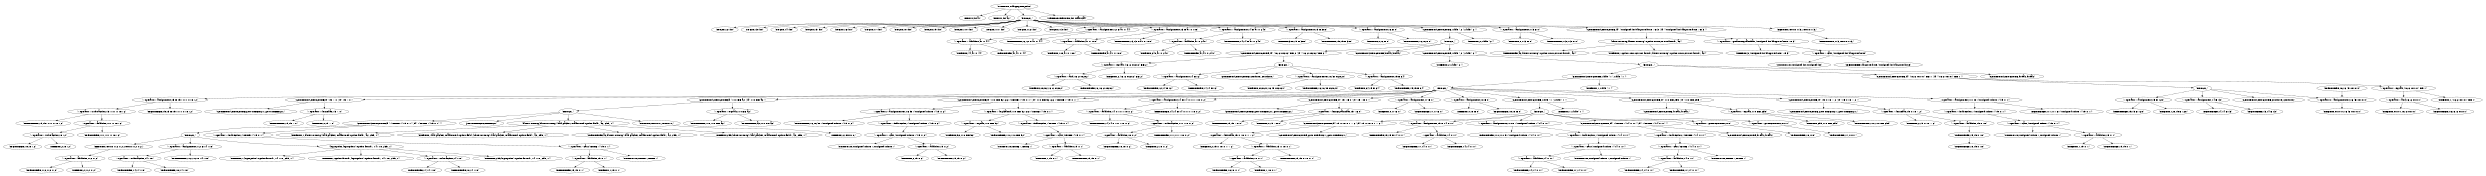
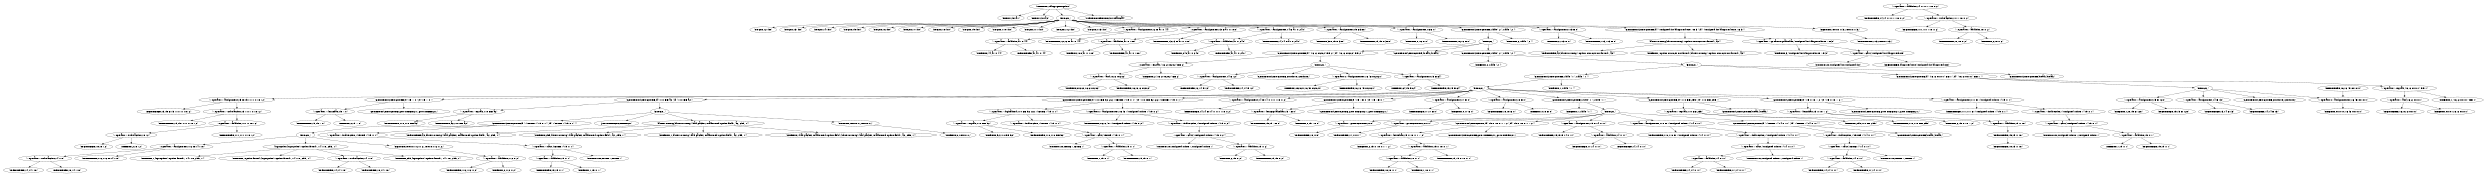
(1144, 106) -> none
